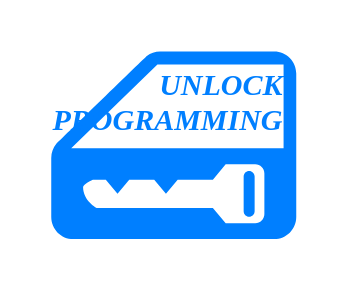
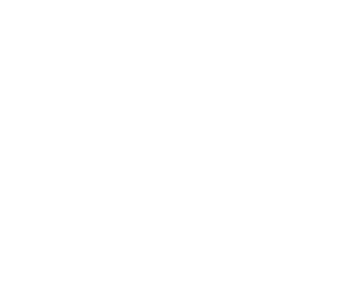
(174, 145) -> none
